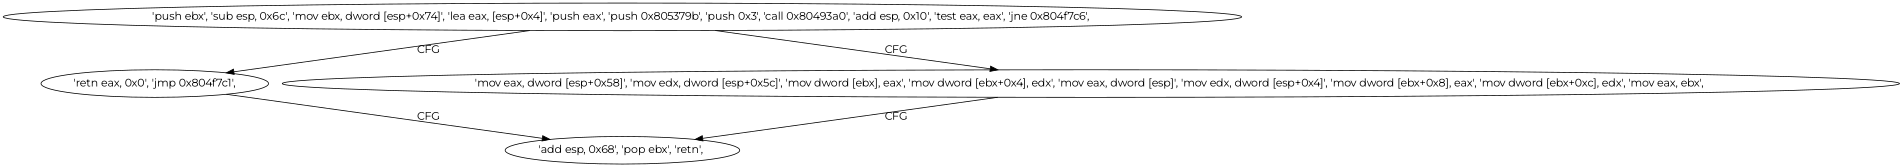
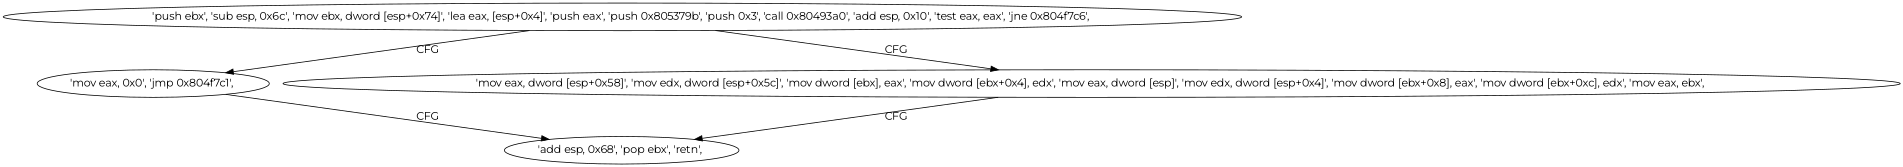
(155, 84) -> (153, 84)
